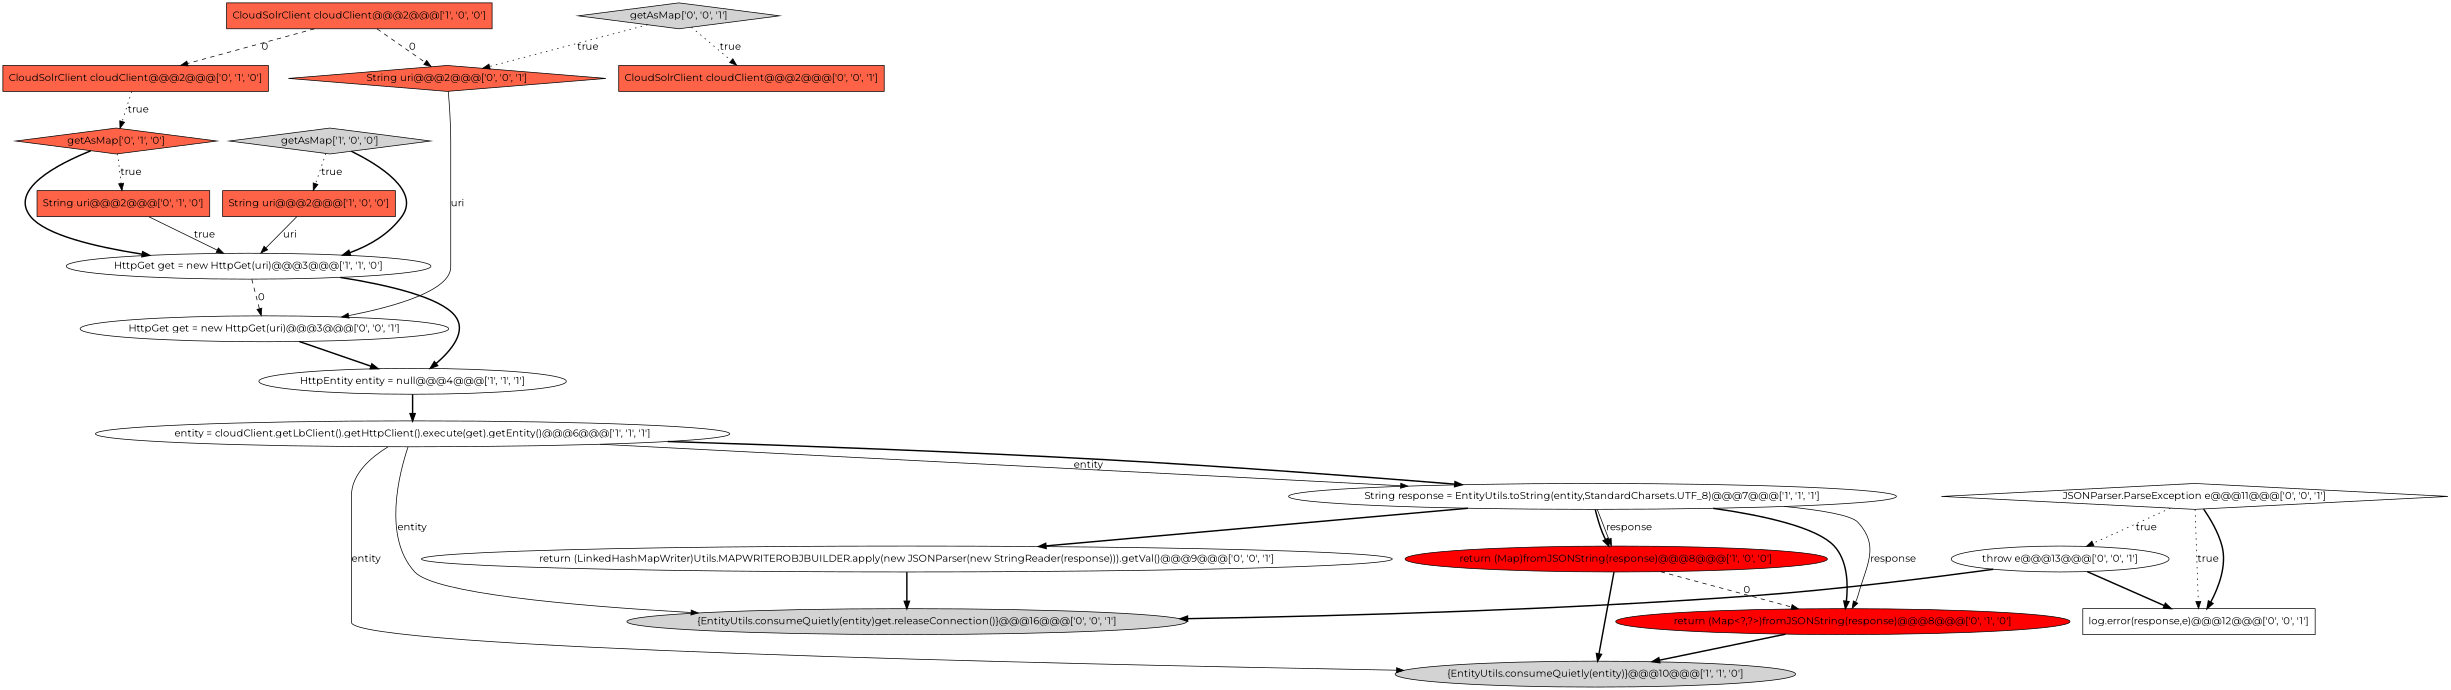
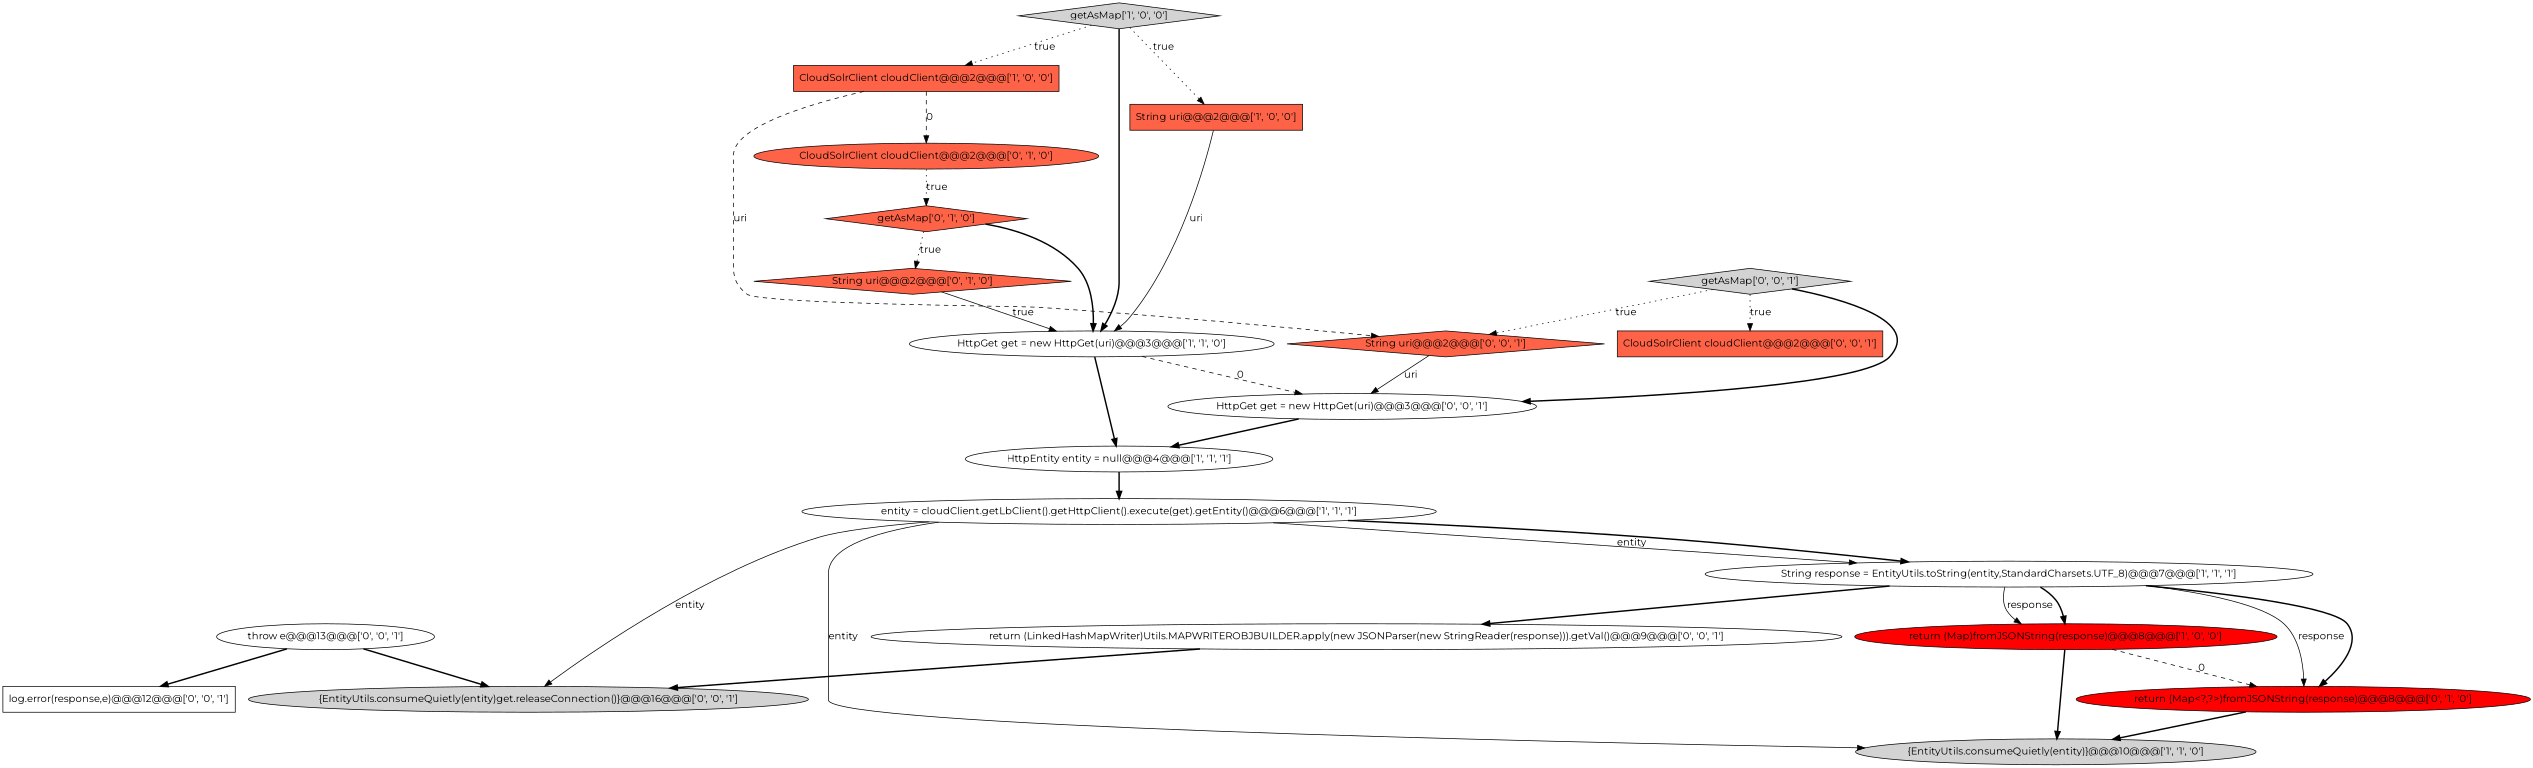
none -> (1032, 44)
(413, 47) -> (740, 219)
(136, 78) -> (926, 156)
(123, 204) -> (913, 281)
none -> (1782, 384)
(2195, 496) -> none
